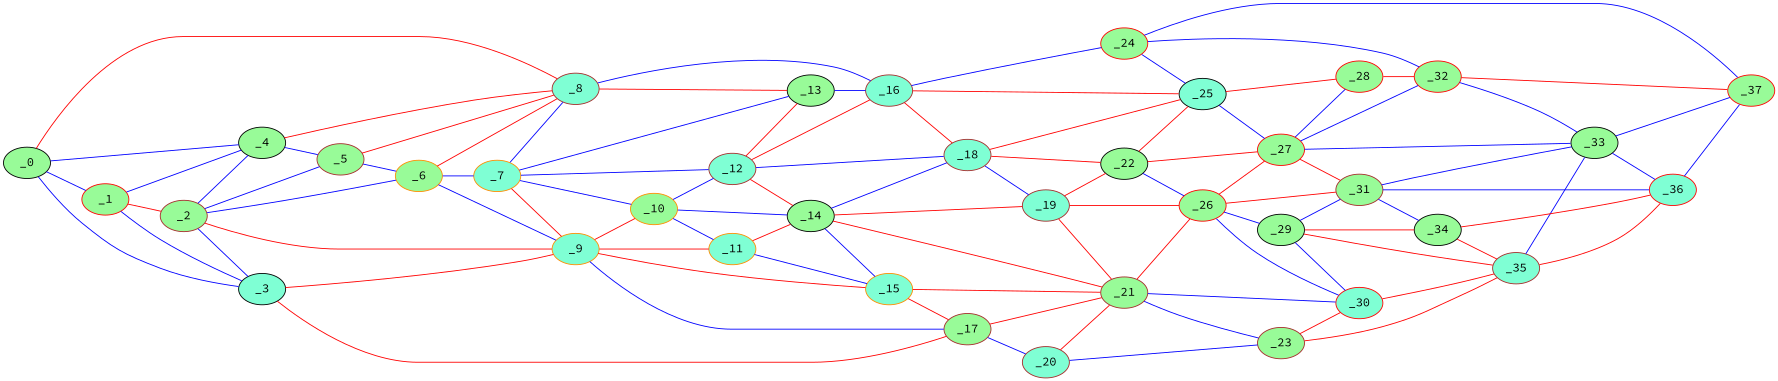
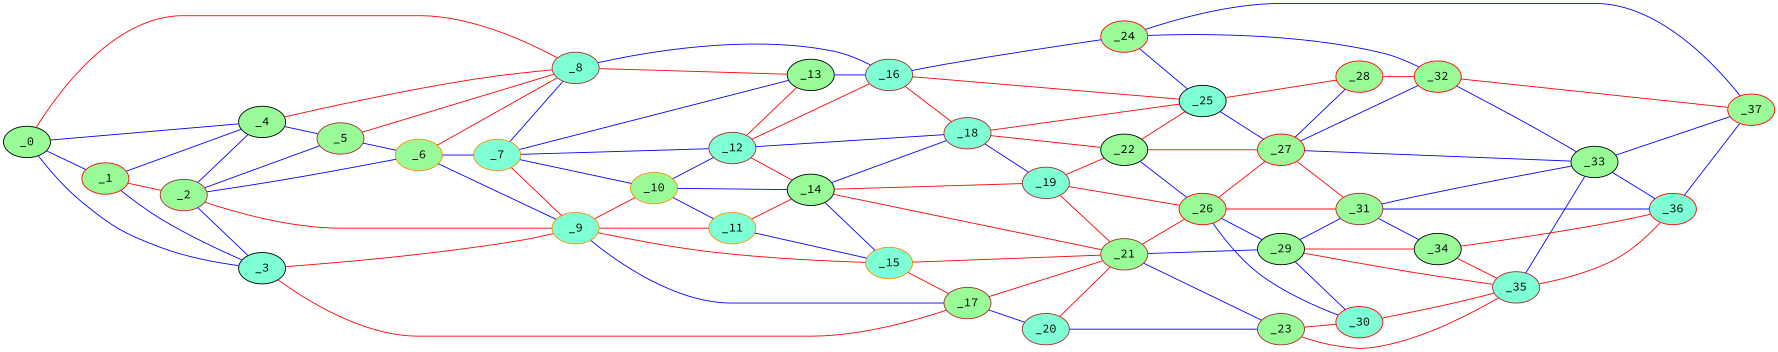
(1242, 298) -> (1203, 252)
